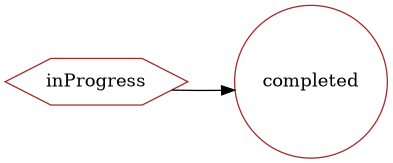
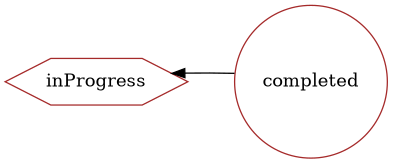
(197, 90) -> (210, 73)
